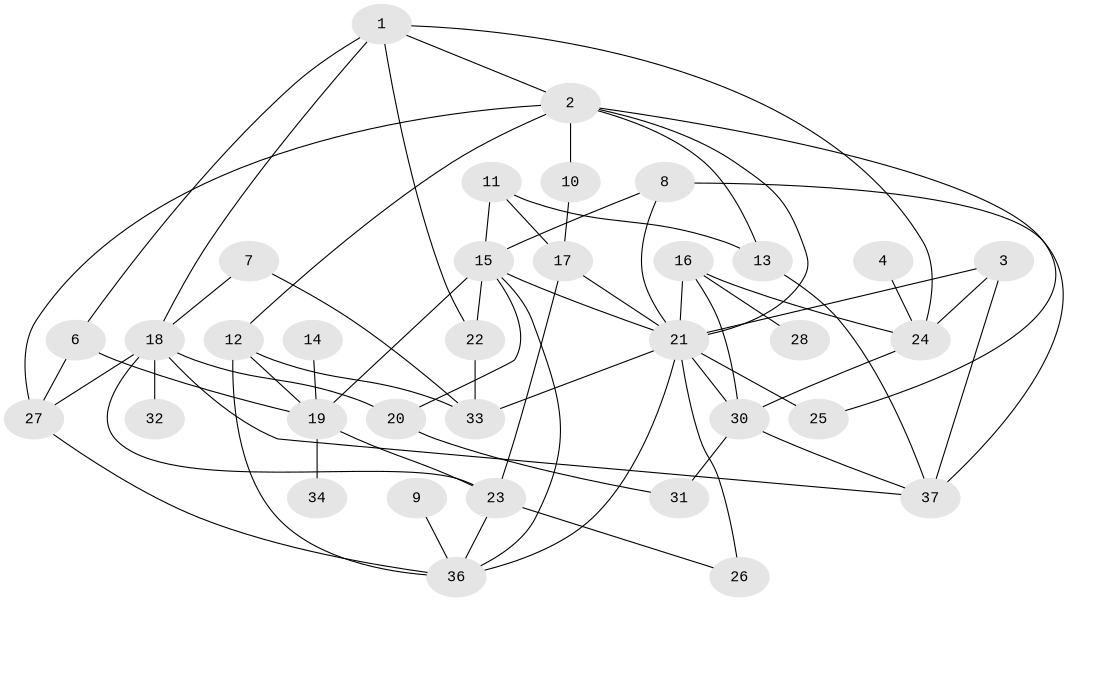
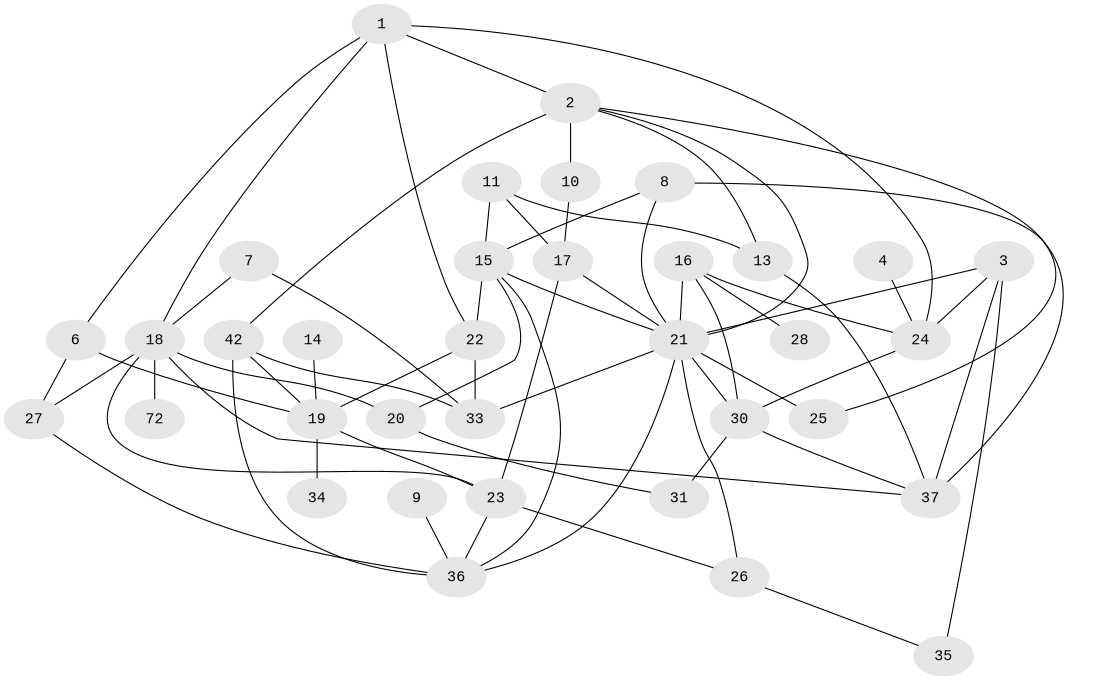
(226, 174) -> none
(234, 340) -> (234, 340)
(400, 340) -> (396, 380)
(155, 419) -> (155, 419)
none -> (944, 656)
